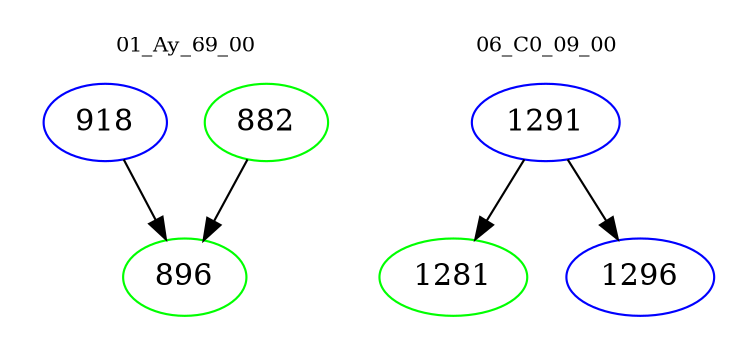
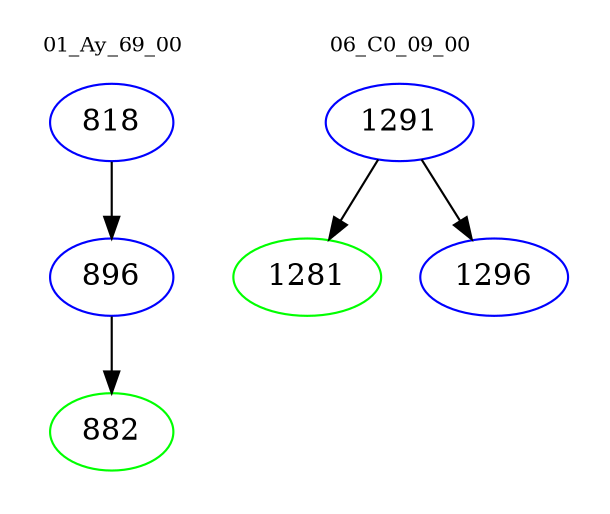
(105, 122) -> (112, 122)
(231, 190) -> (112, 344)
(185, 277) -> (112, 277)
